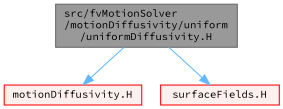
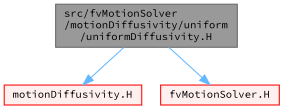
(220, 95) -> (220, 95)
